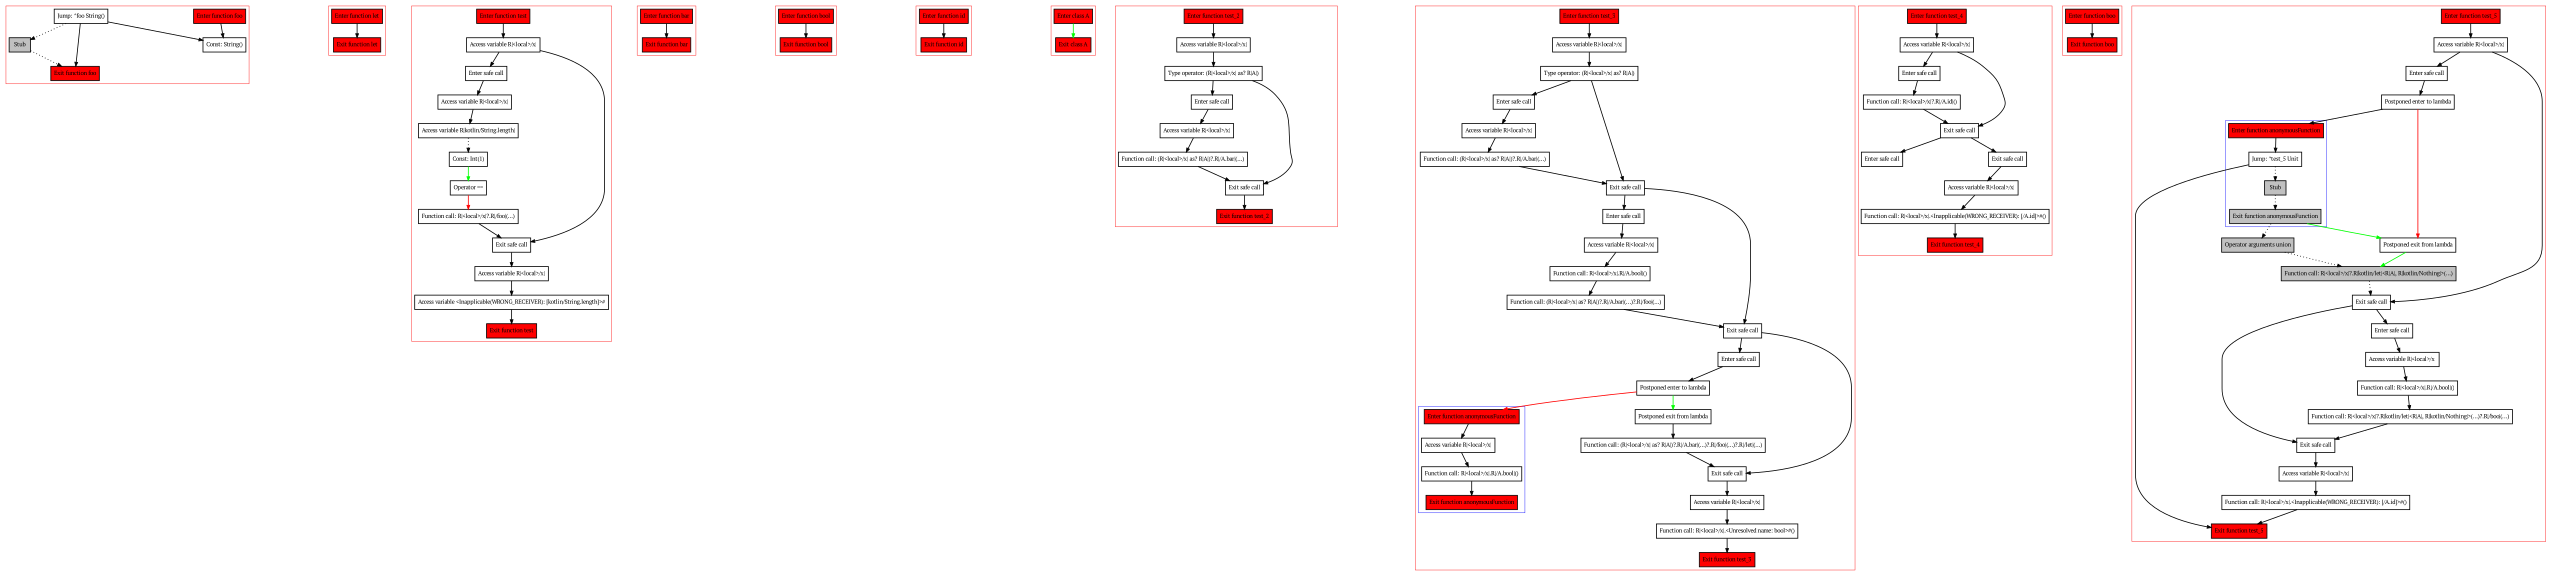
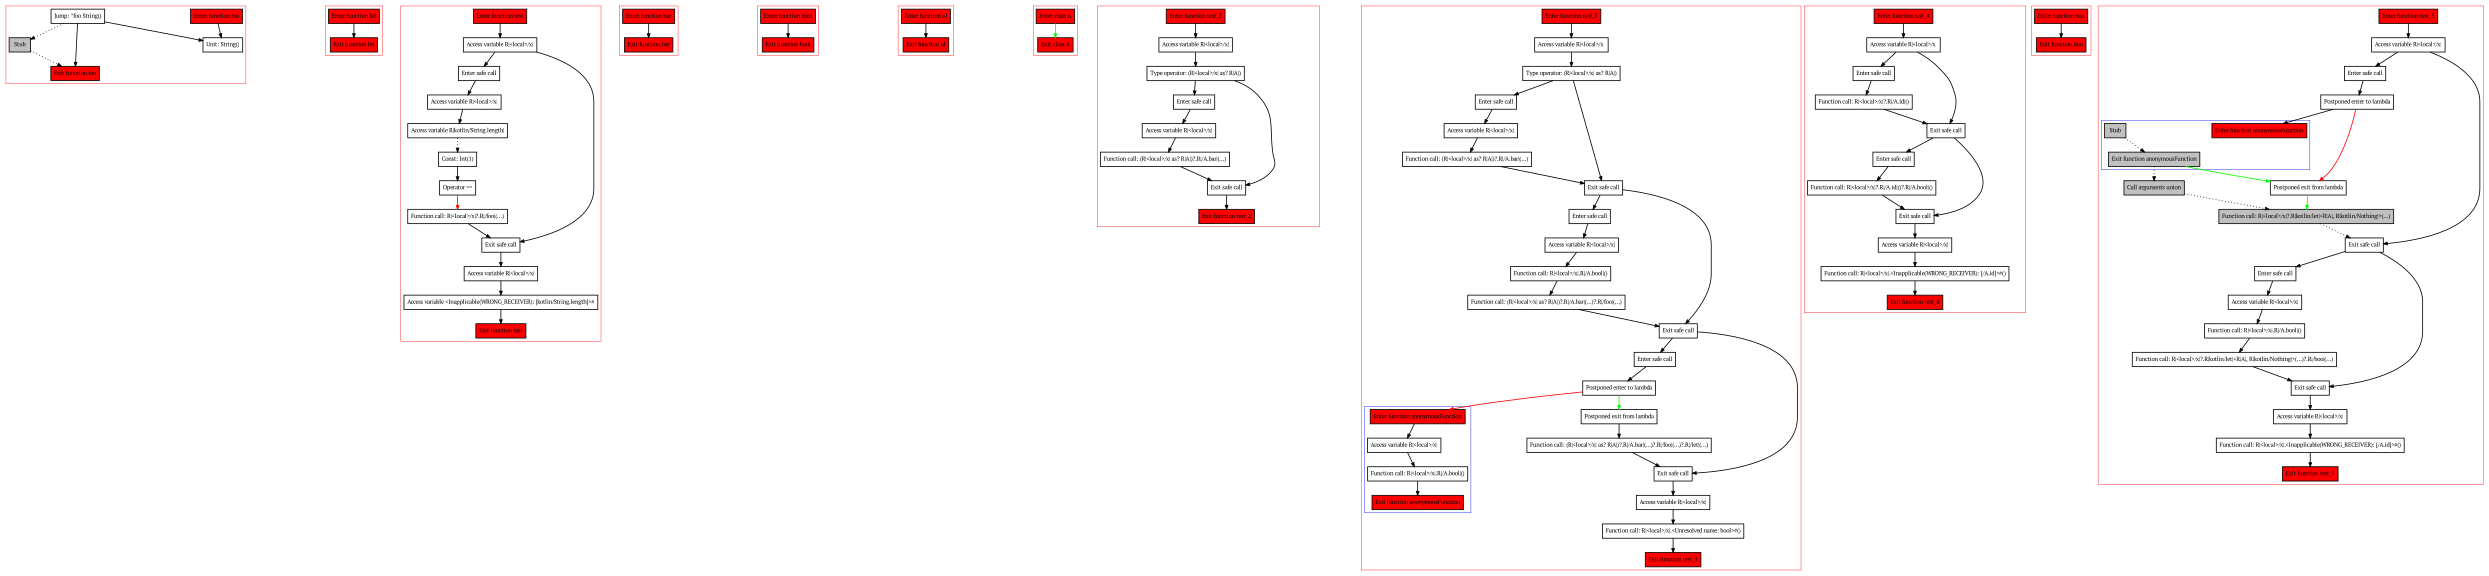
(224, 45) -> (223, 45)
(2275, 159) -> none
(468, 172) -> (458, 172)
none -> (1872, 188)
(2258, 245) -> (2154, 188)
